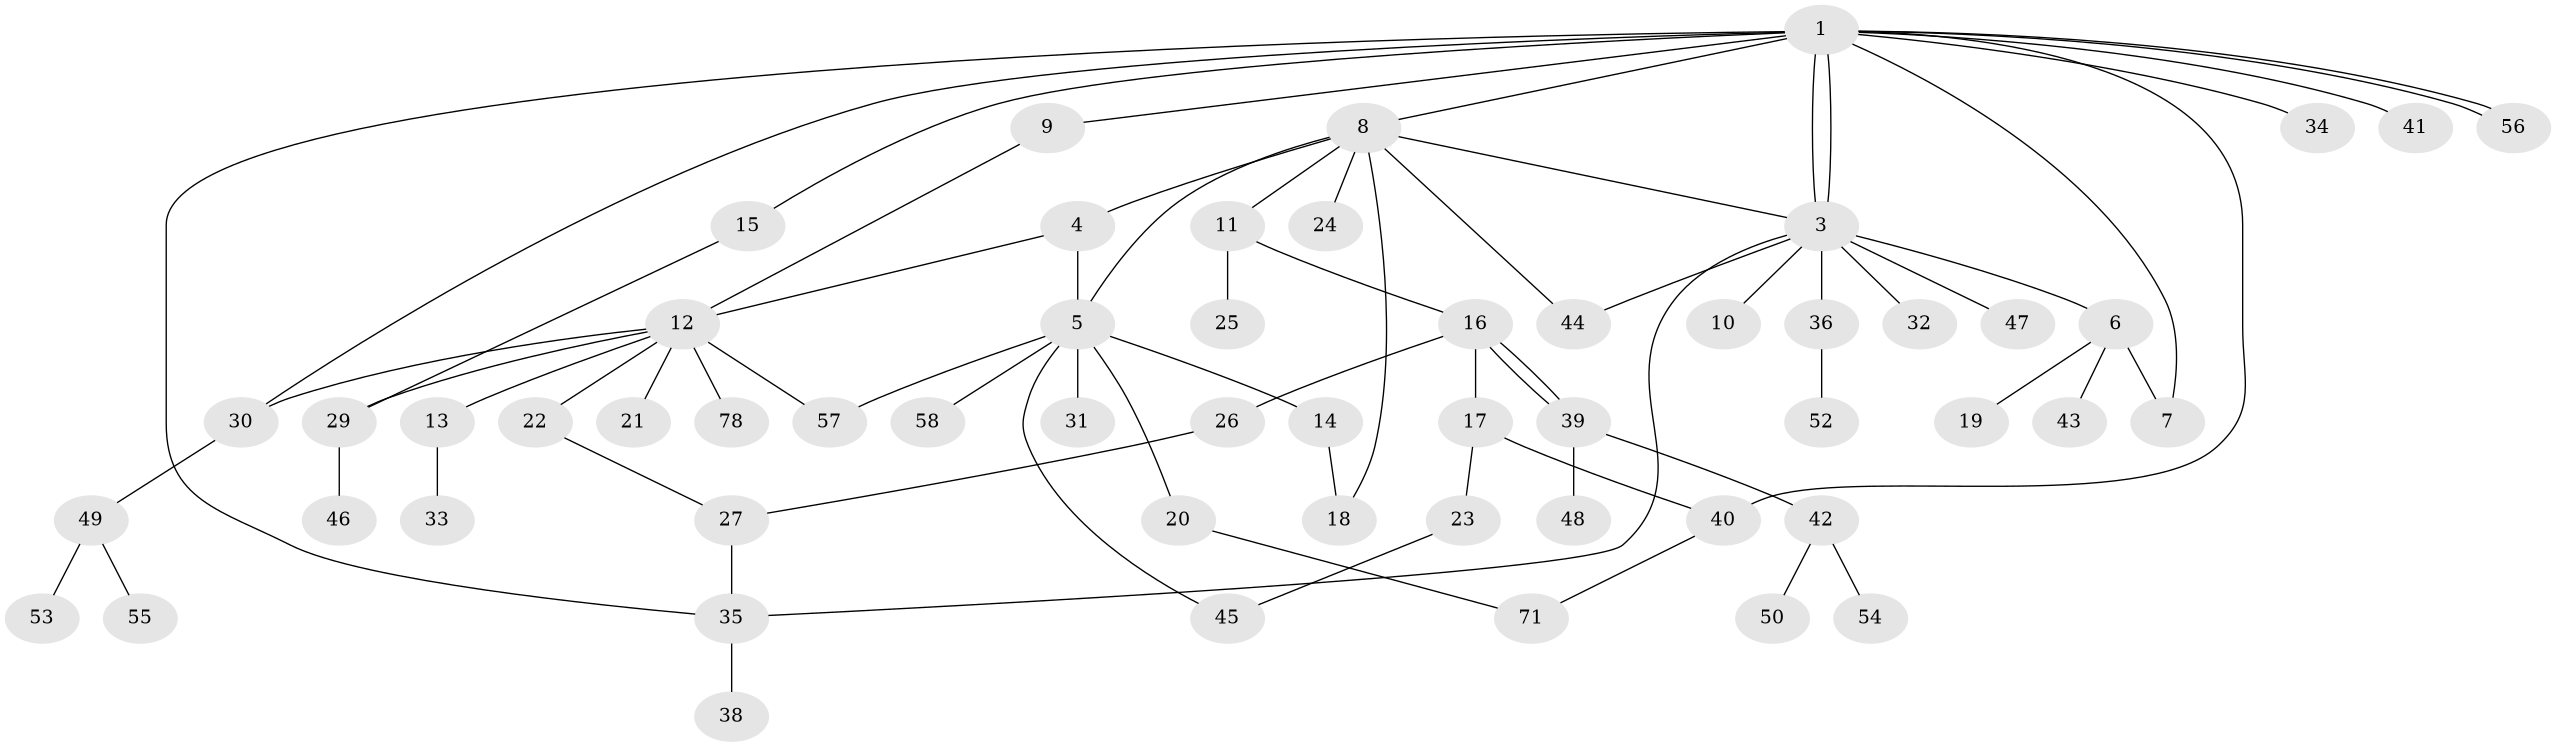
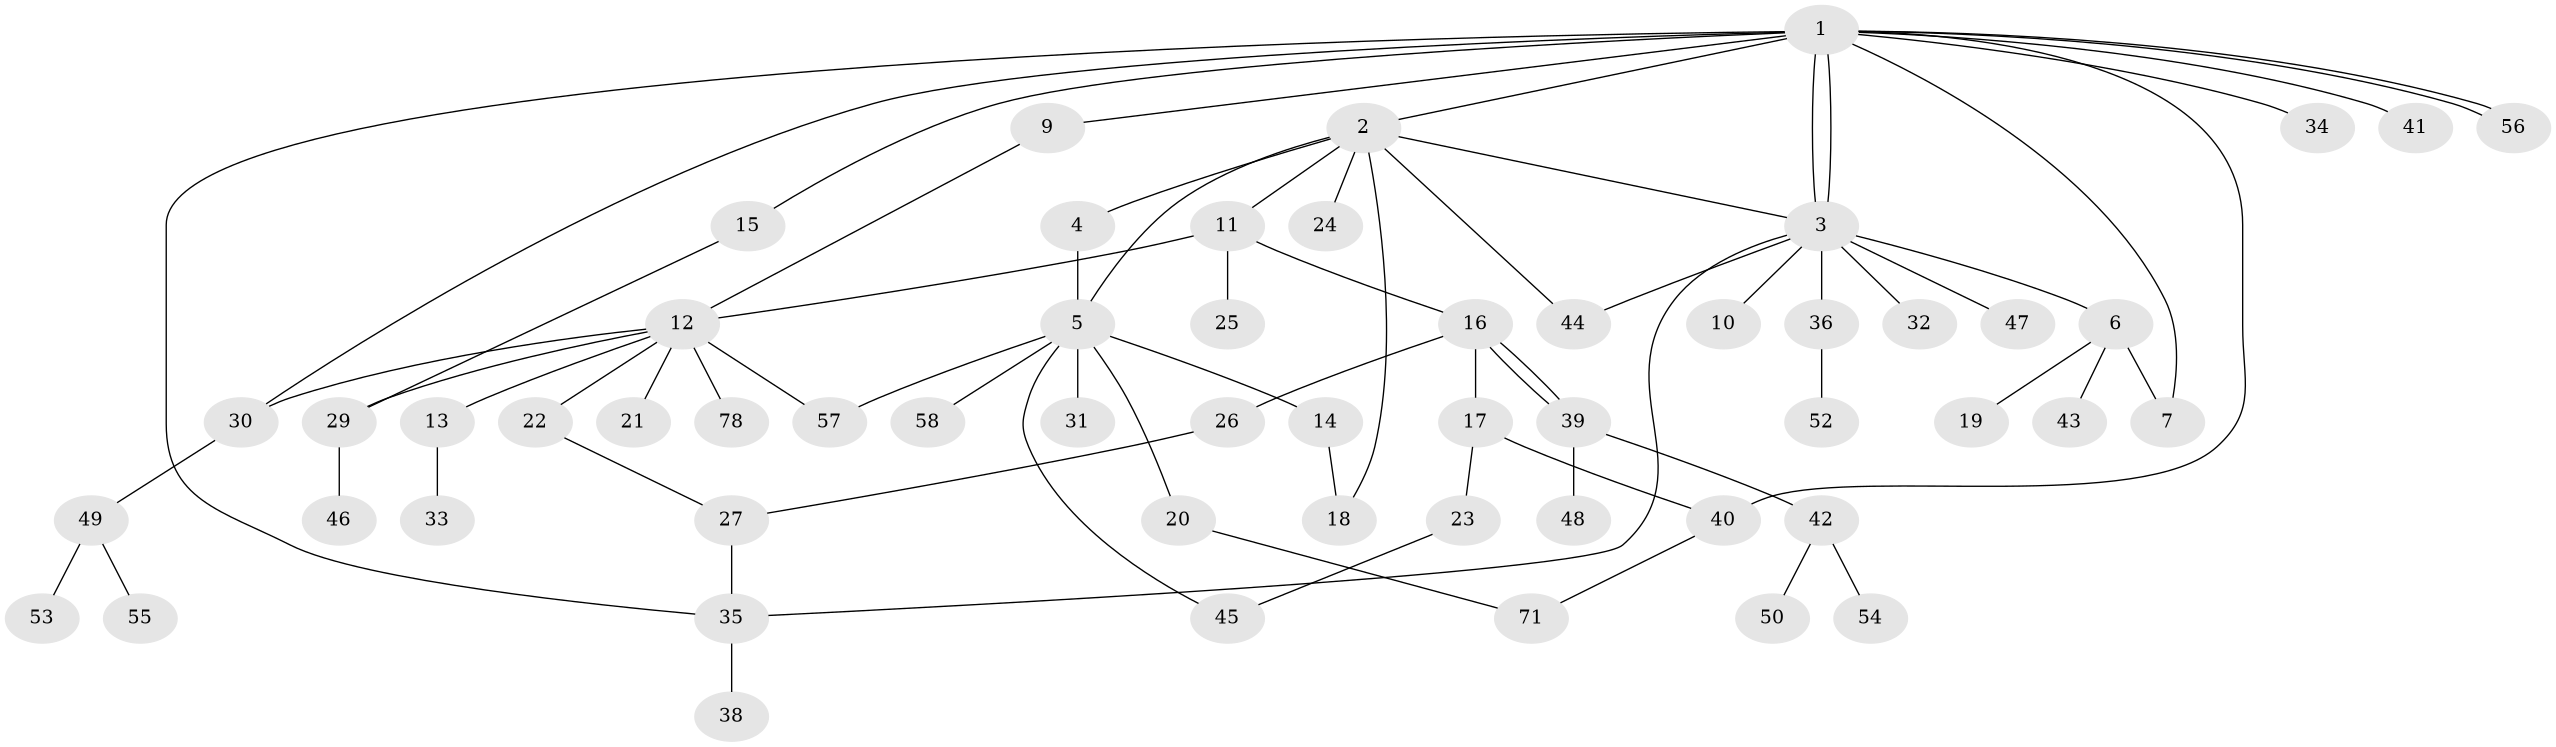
(1364, 128) -> (1364, 128)
(880, 275) -> (957, 281)
